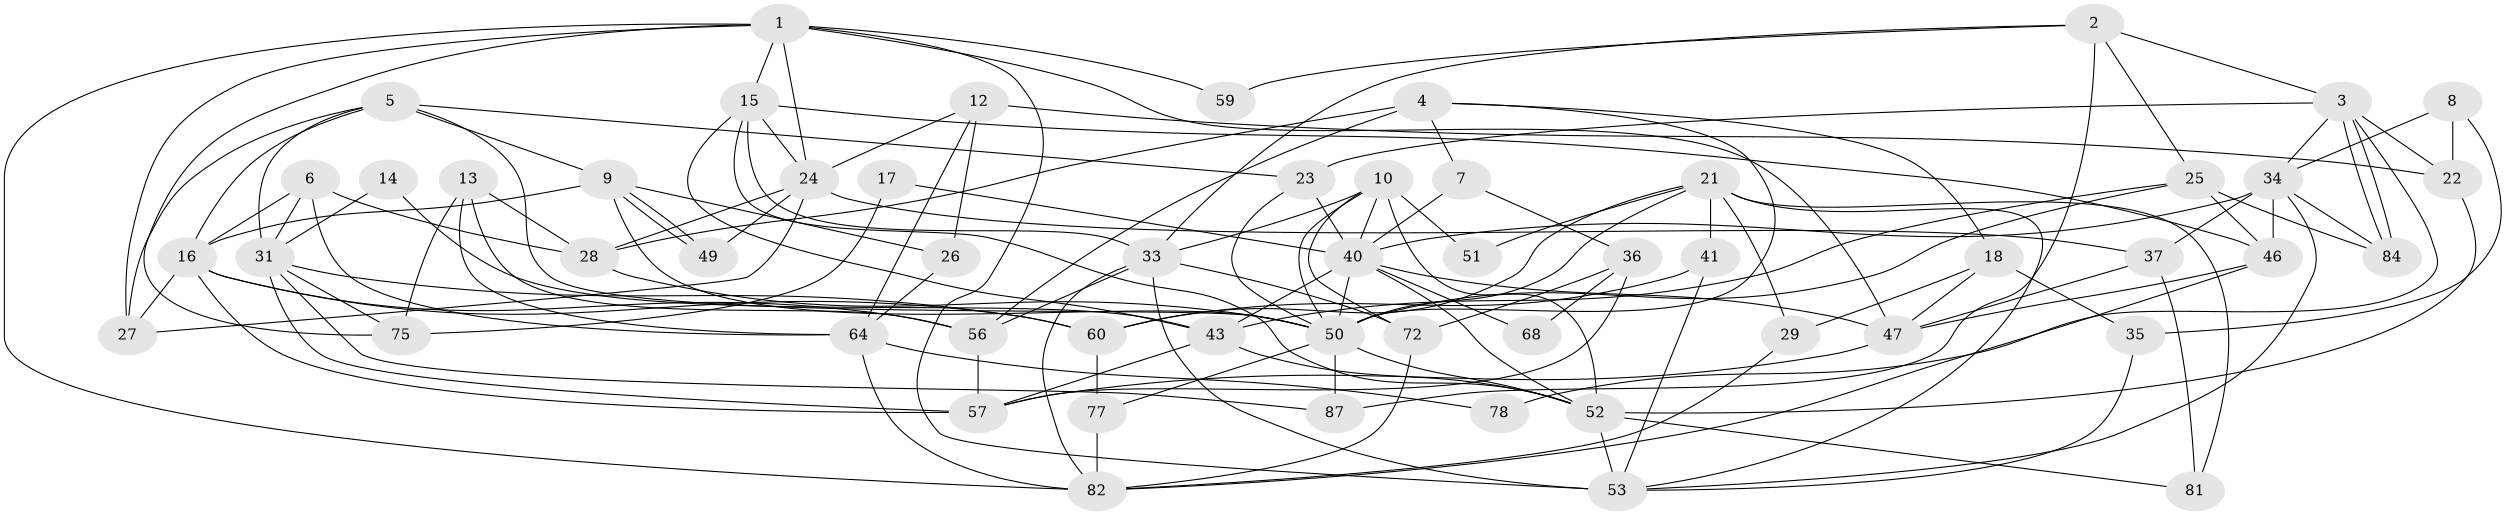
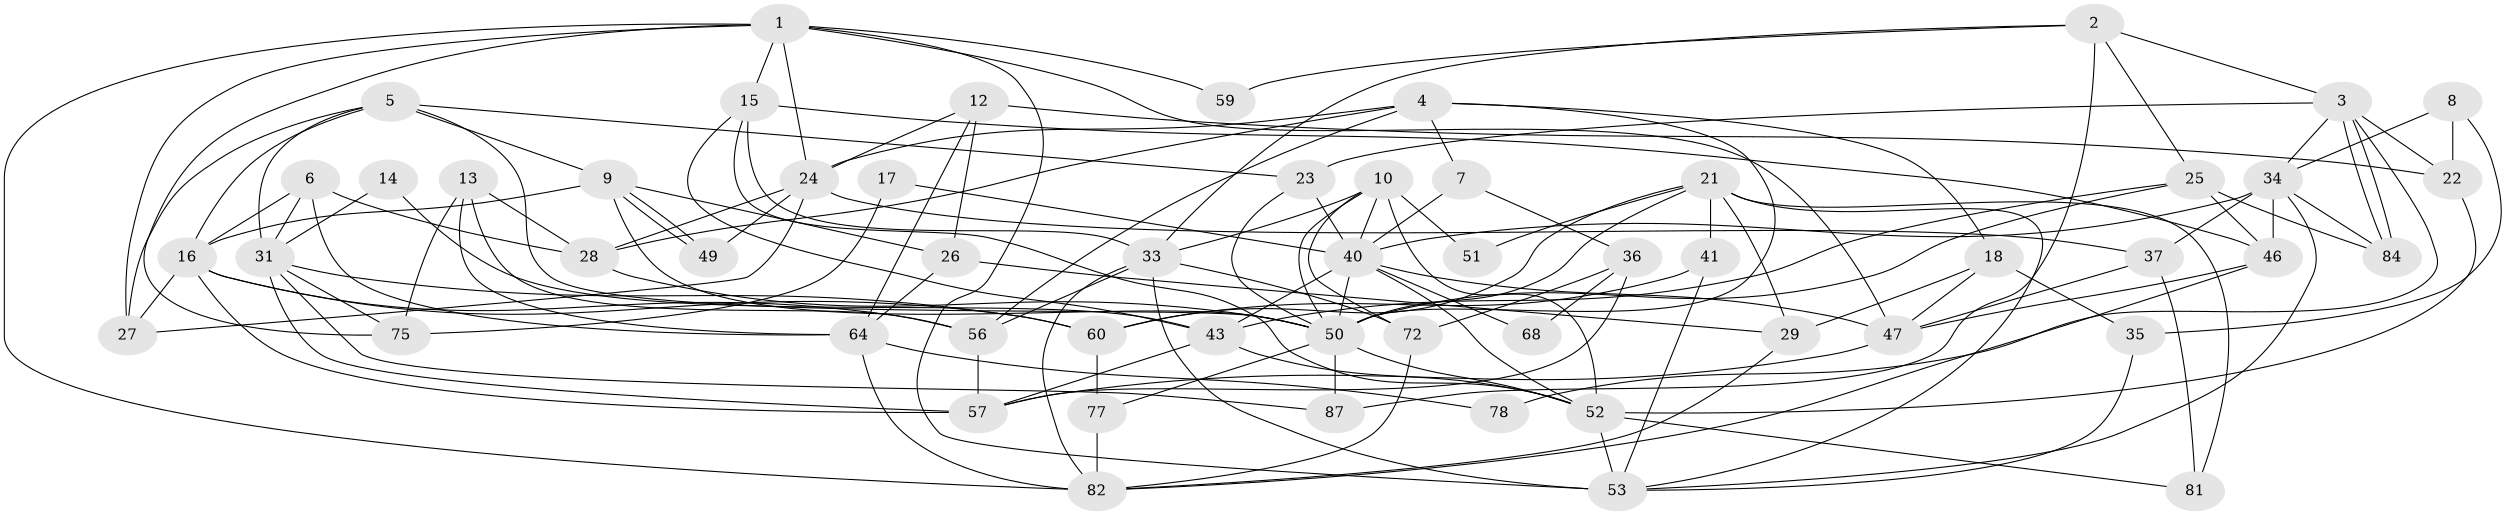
(780, 142) -> (998, 133)
none -> (1233, 287)
